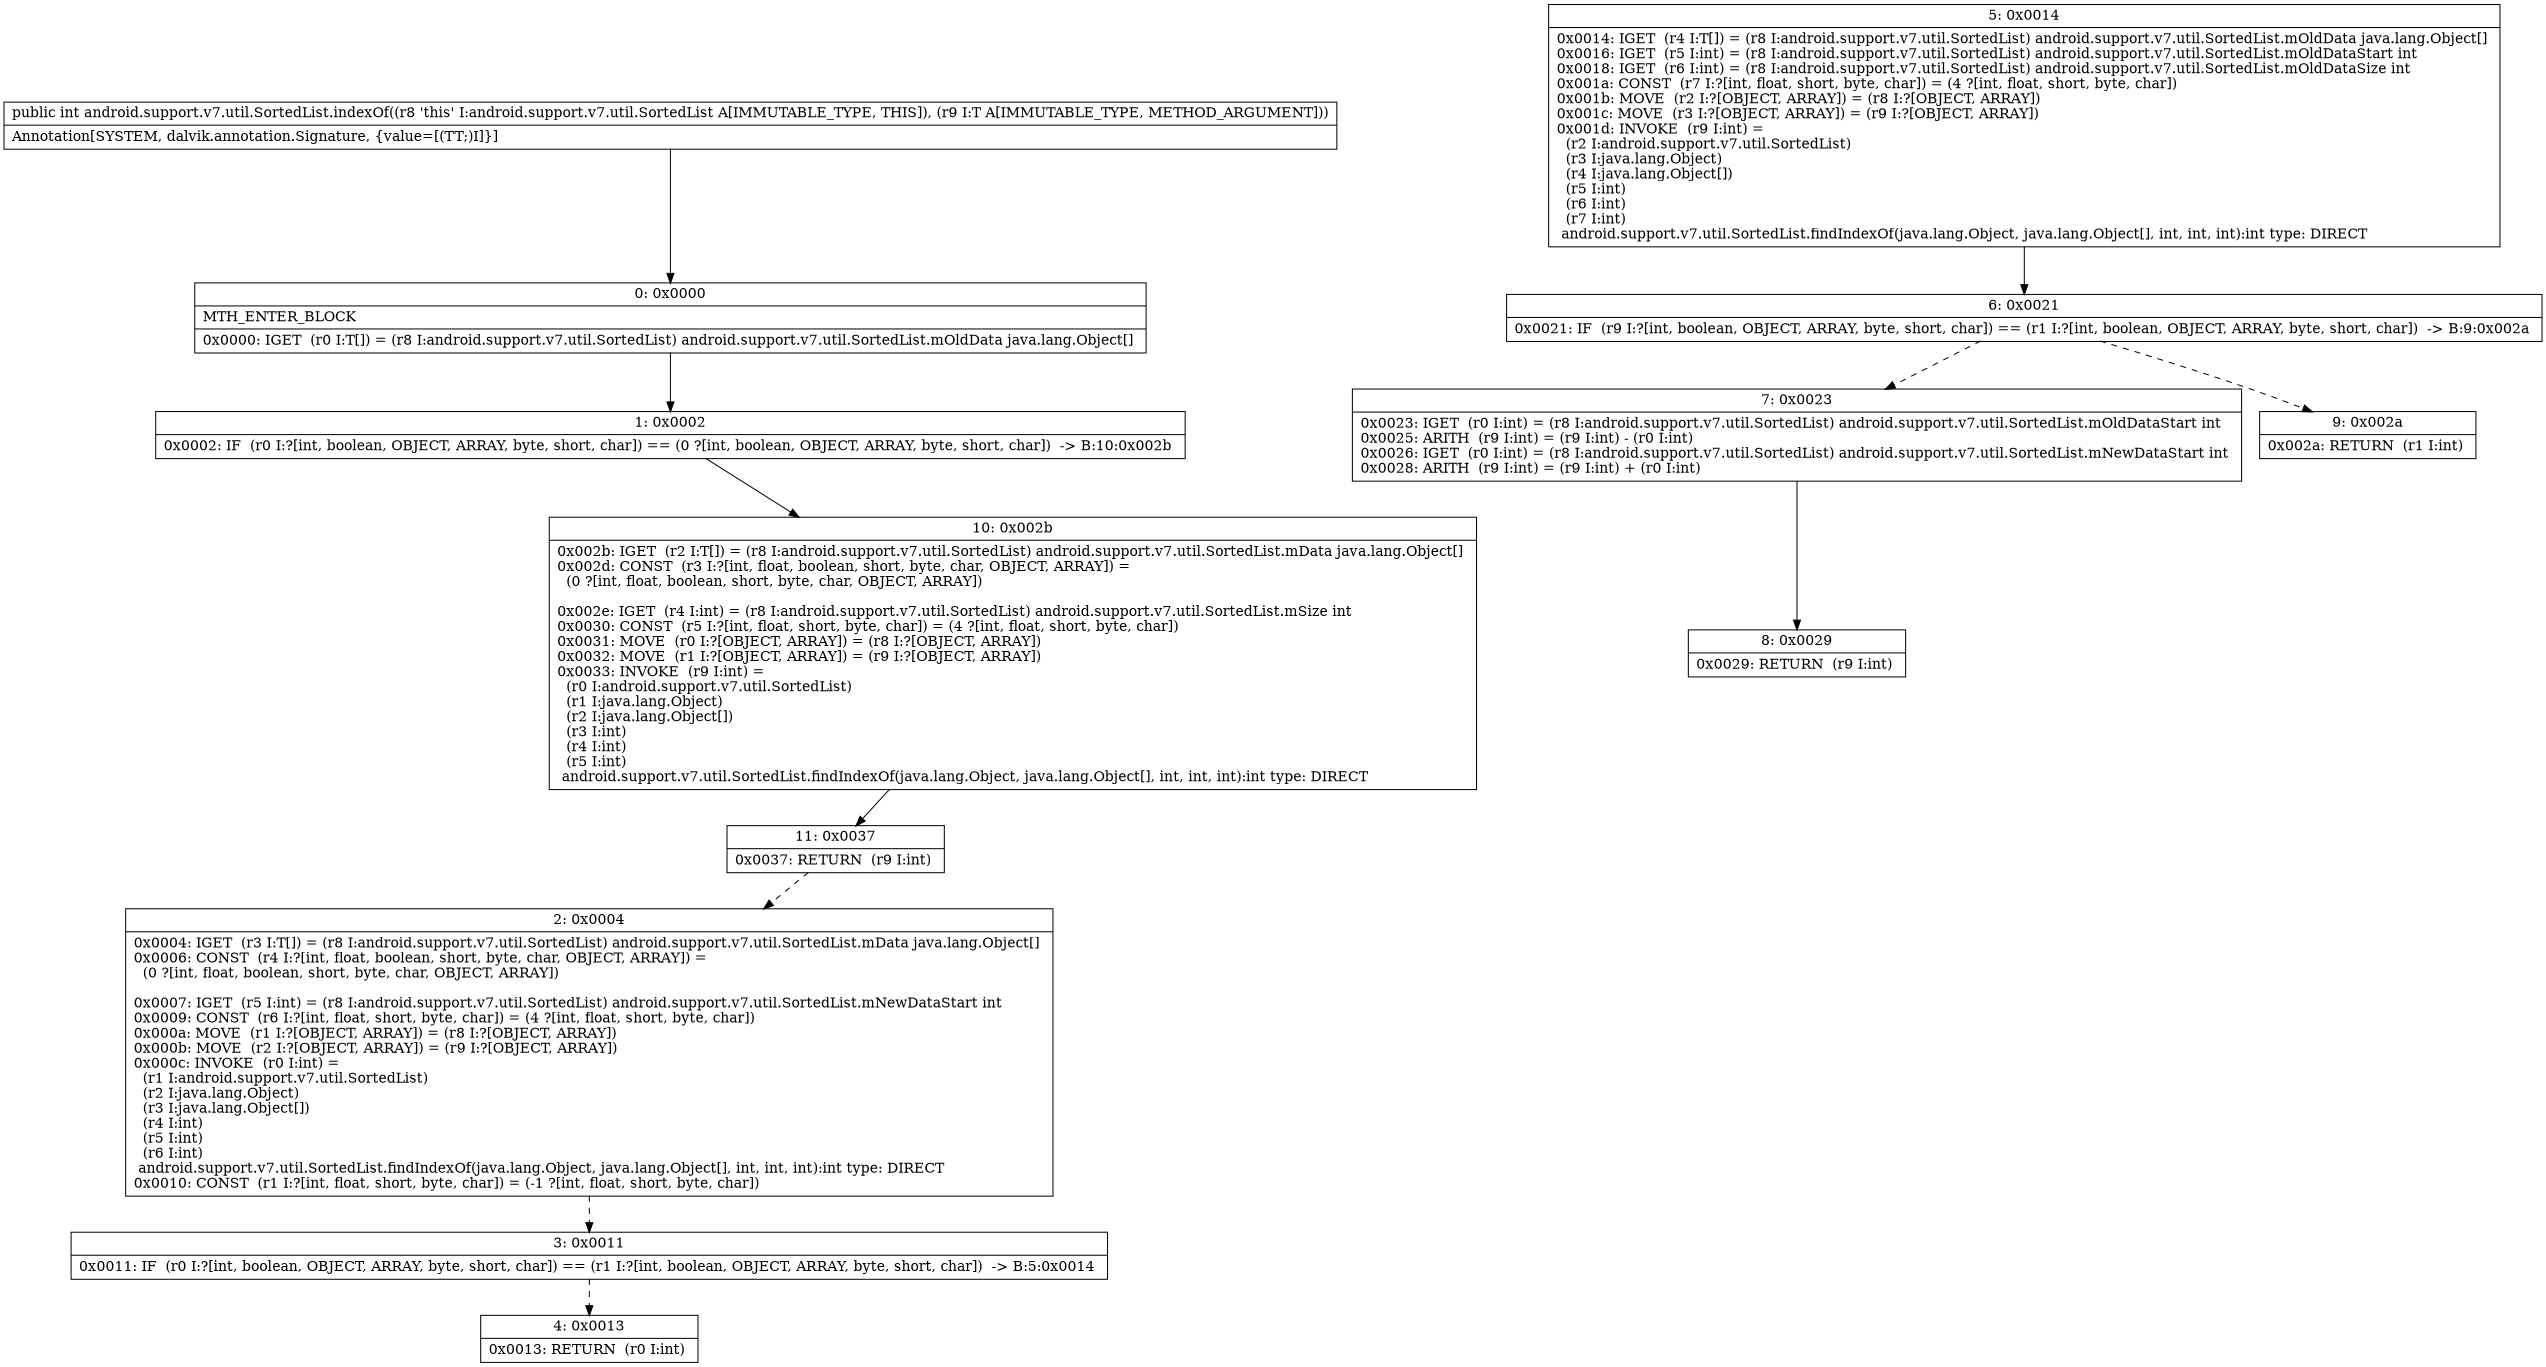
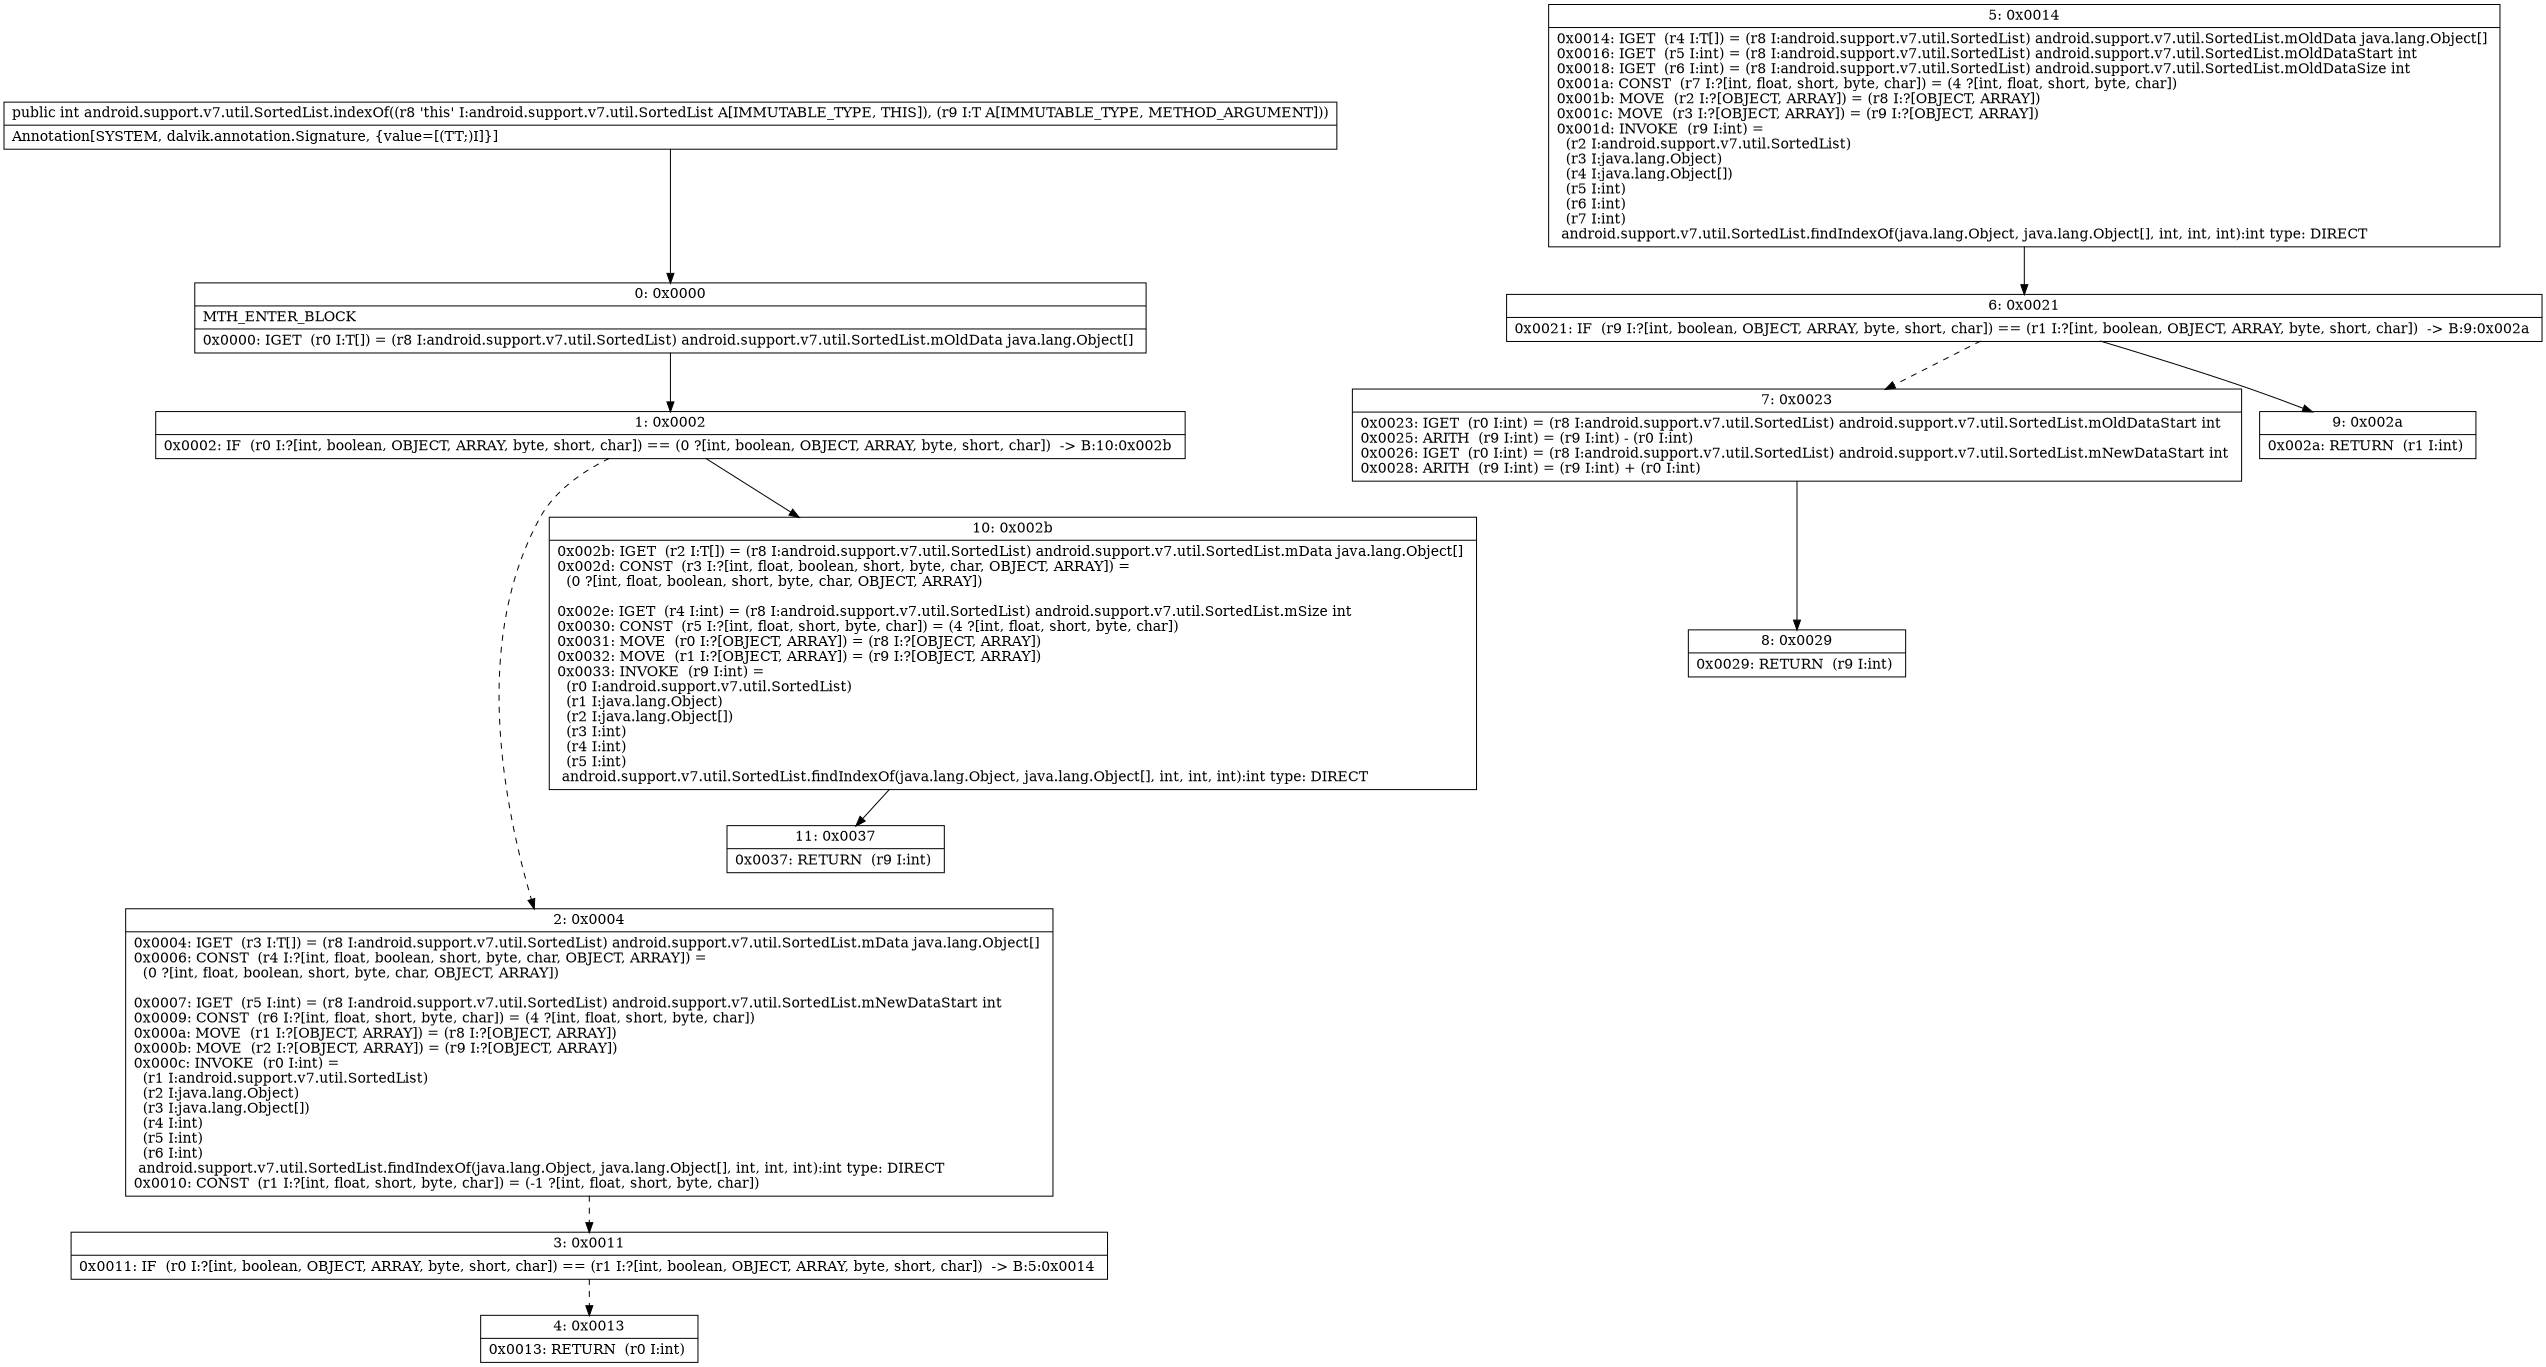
(2202, 373) -> (2202, 373)
(790, 888) -> (500, 661)
